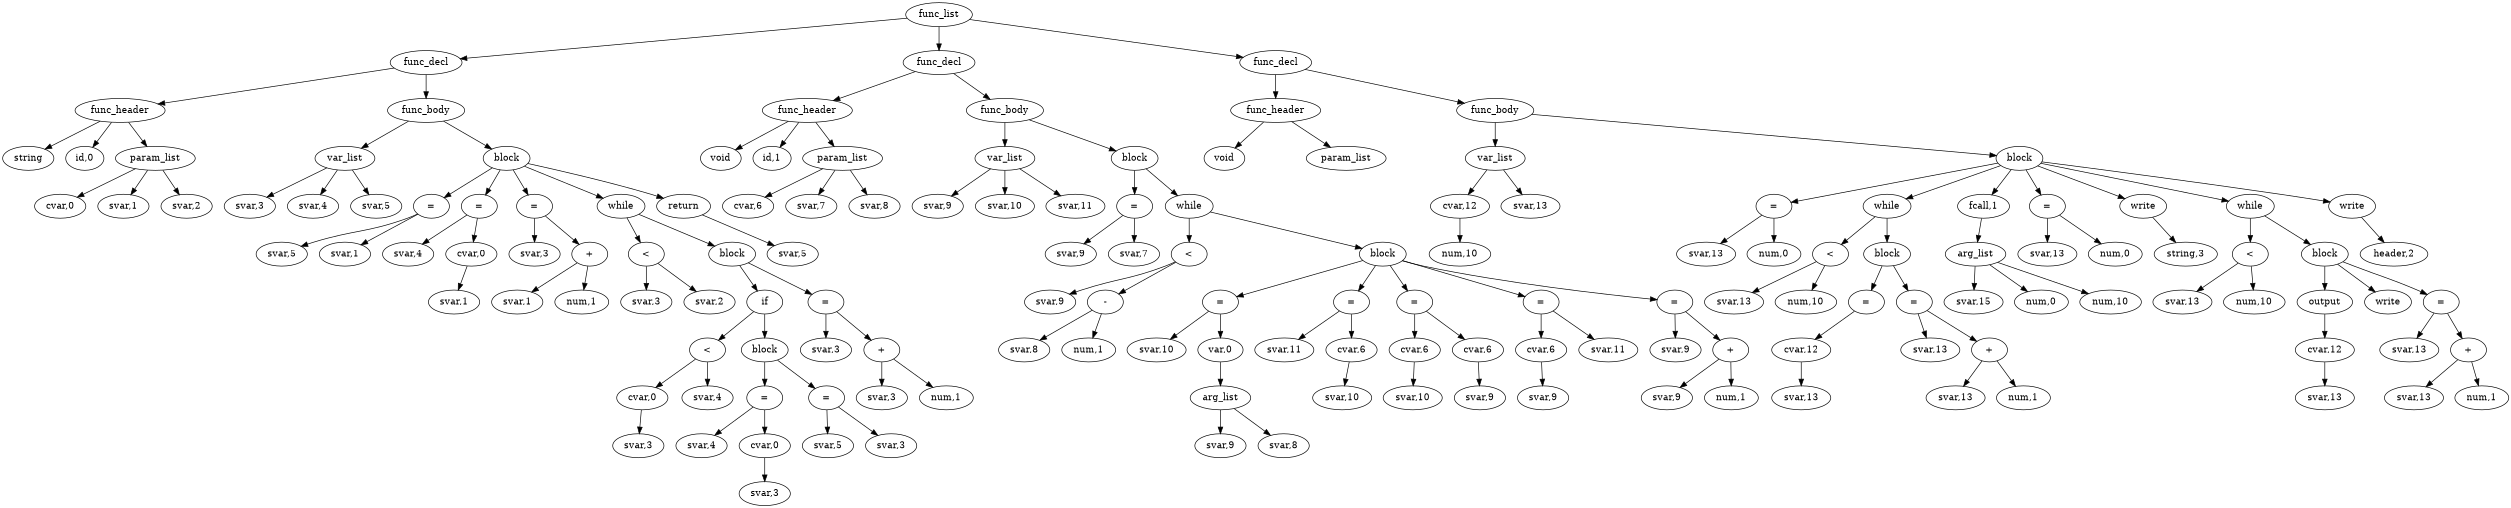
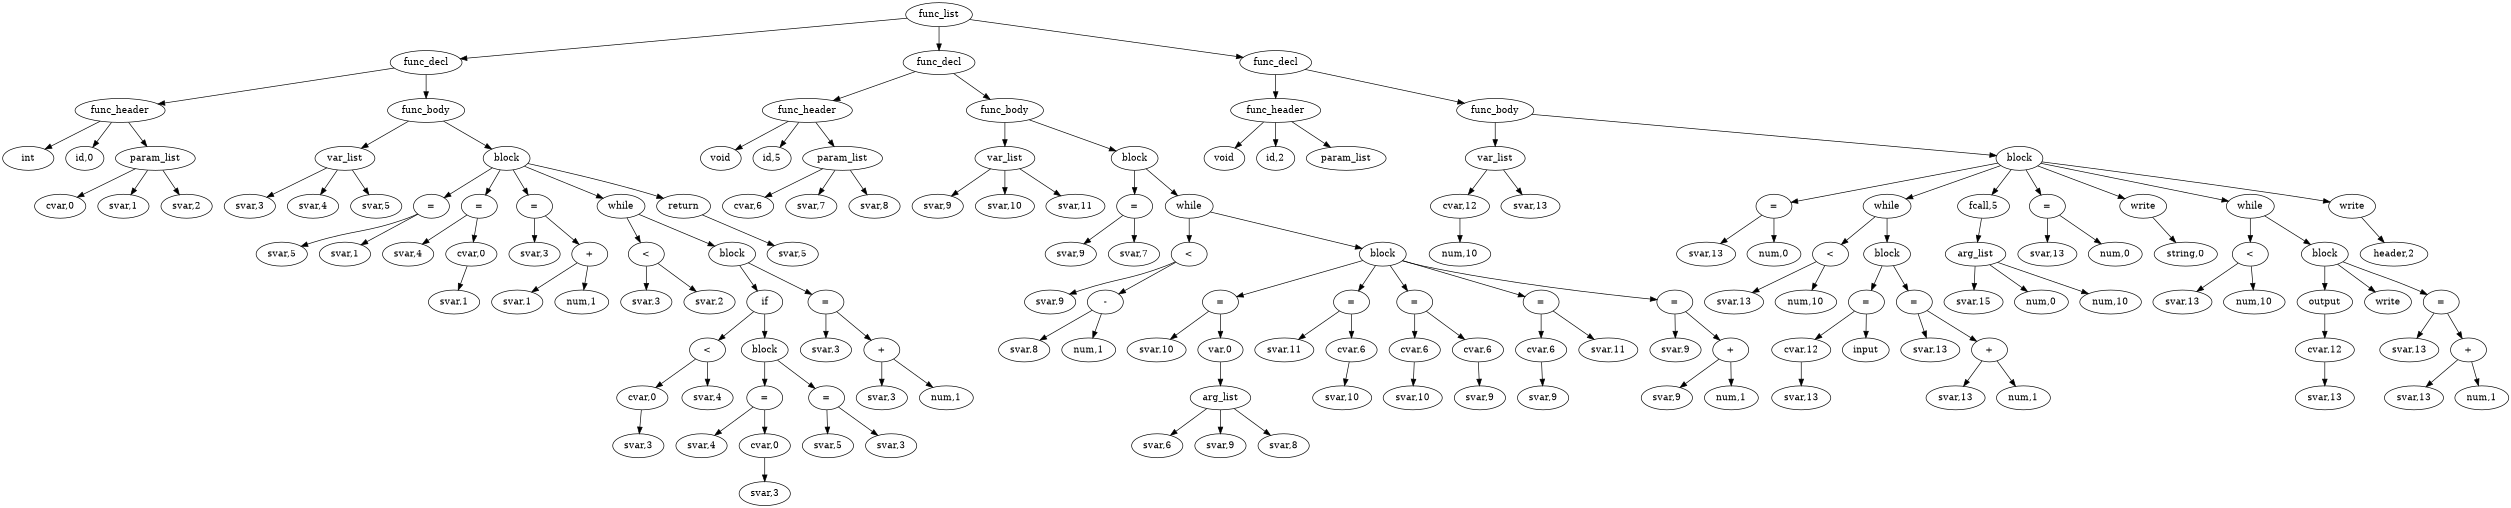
(28, 158) -> (28, 158)
(772, 158) -> (772, 158)
none -> (1276, 158)
(1984, 206) -> (1984, 206)
(2186, 254) -> (2186, 254)
none -> (1866, 350)
none -> (1157, 446)
